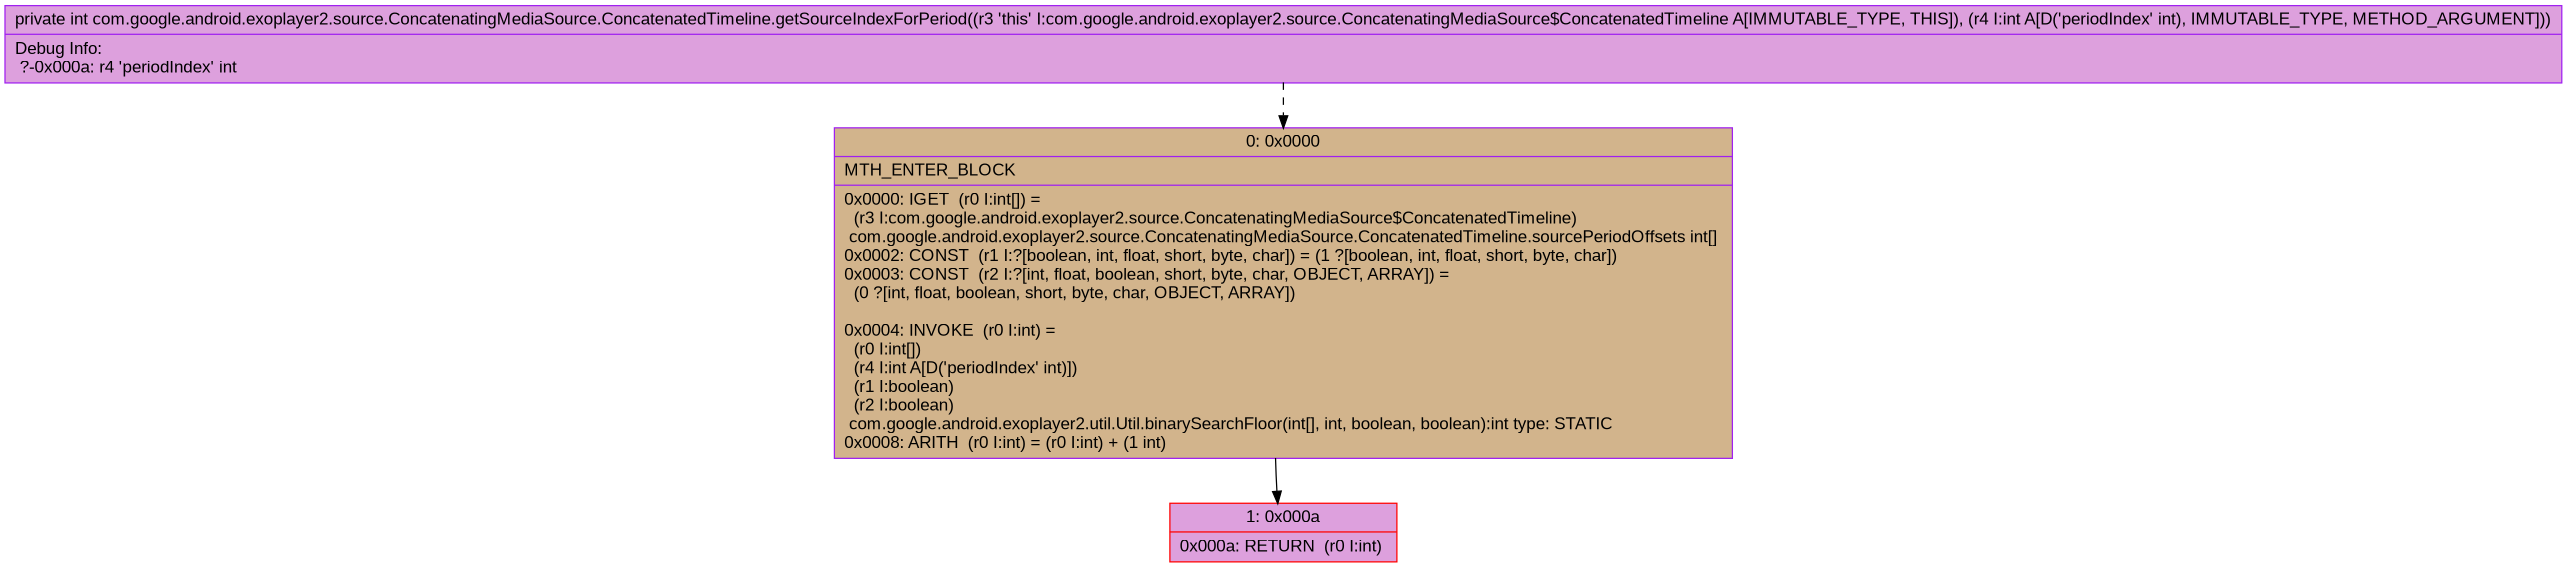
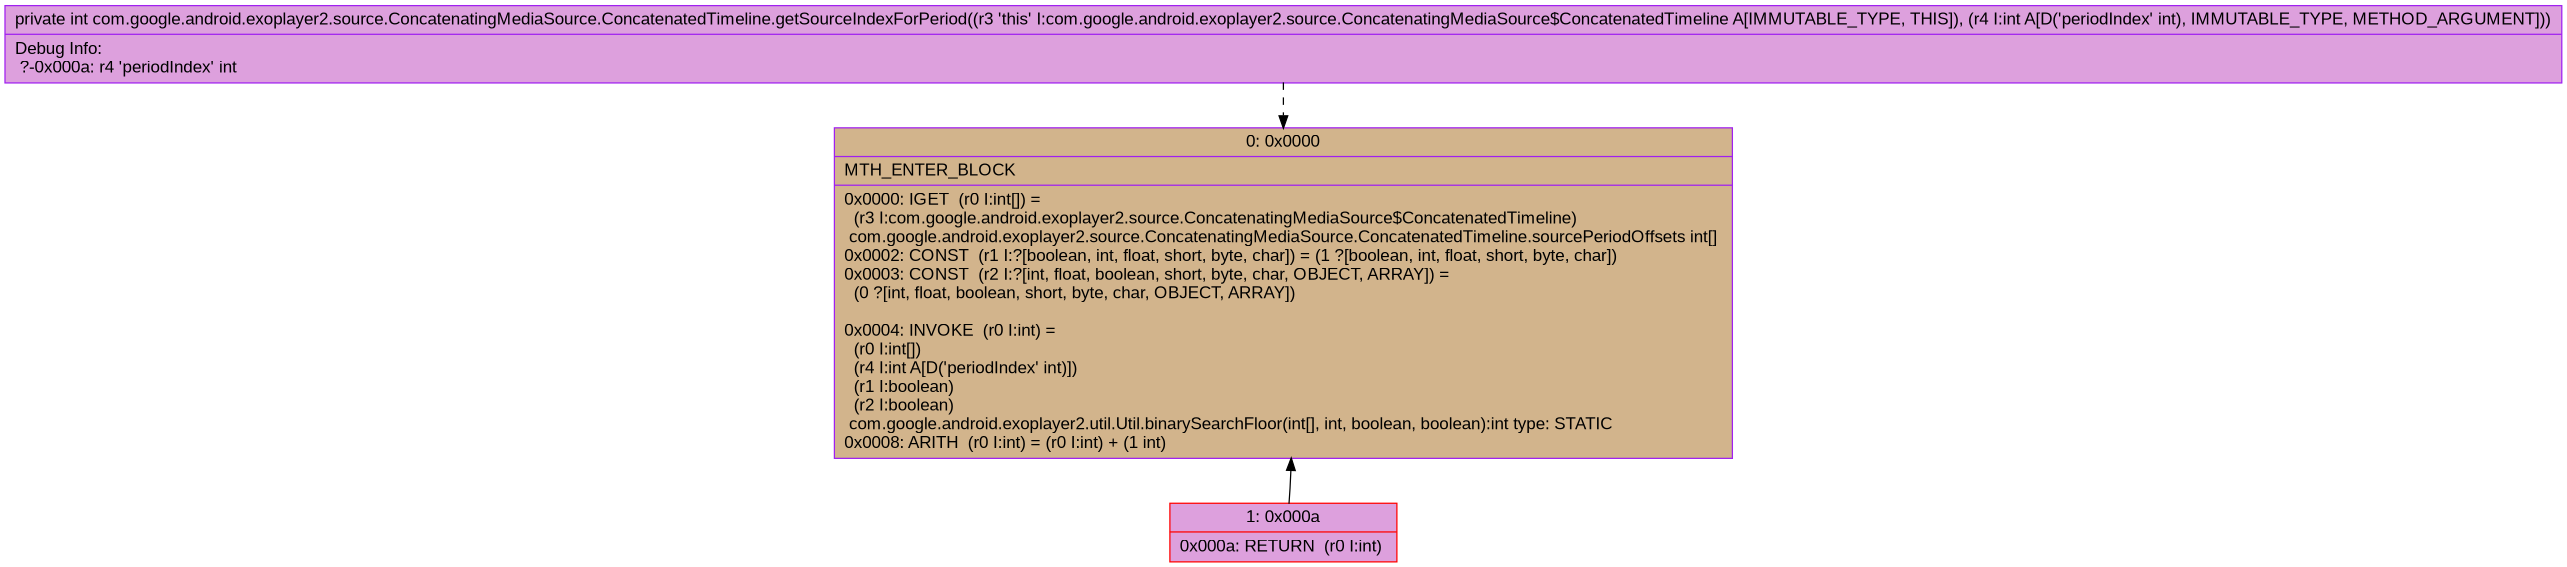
(1276, 475) -> (1290, 487)
